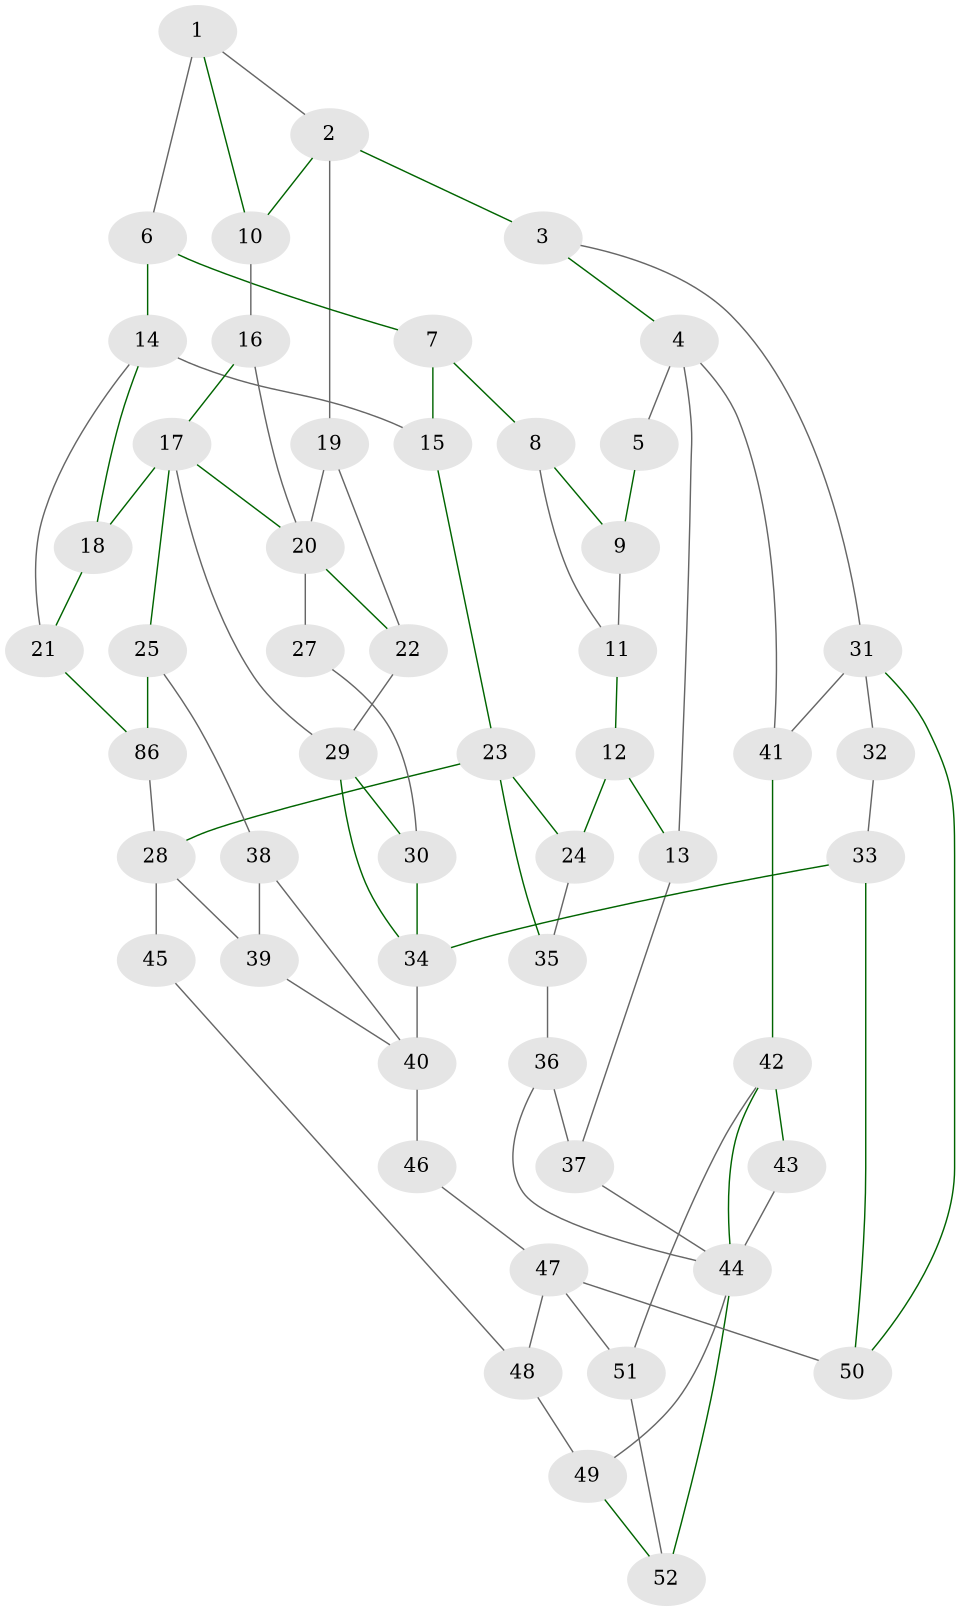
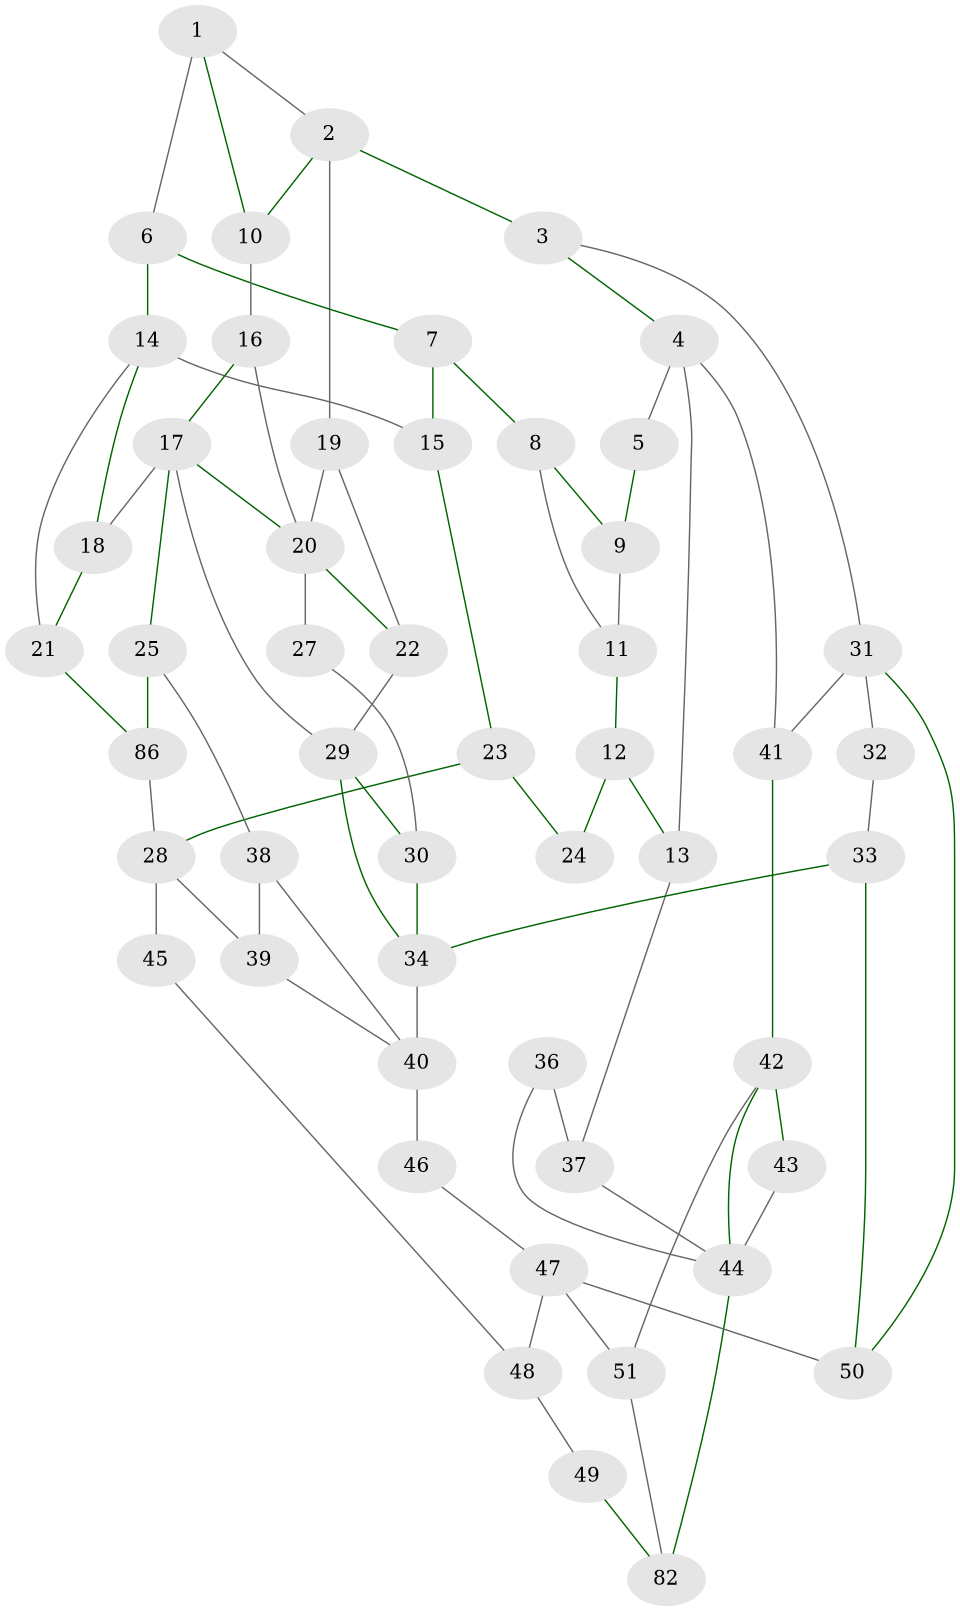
(133, 496) -> (133, 496)
(548, 960) -> none
(686, 1388) -> none
(666, 1580) -> (666, 1580)
